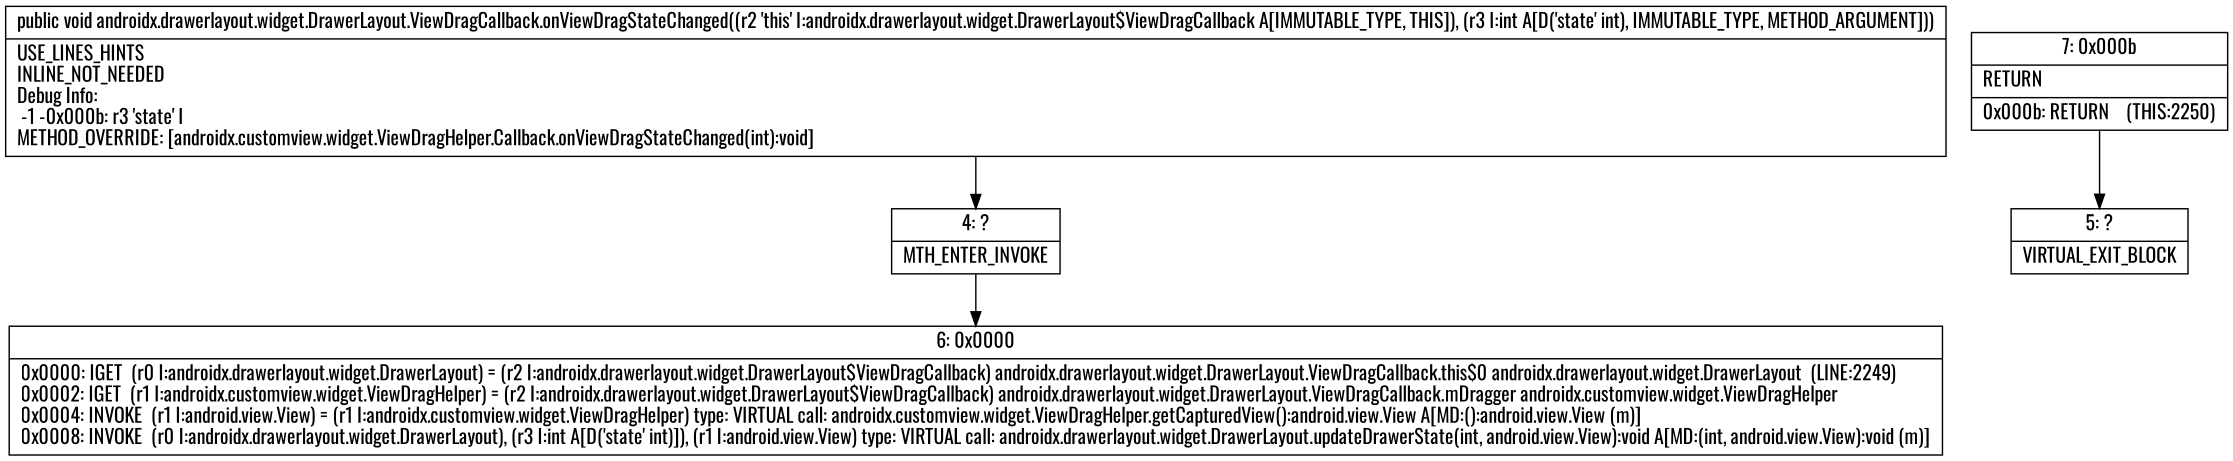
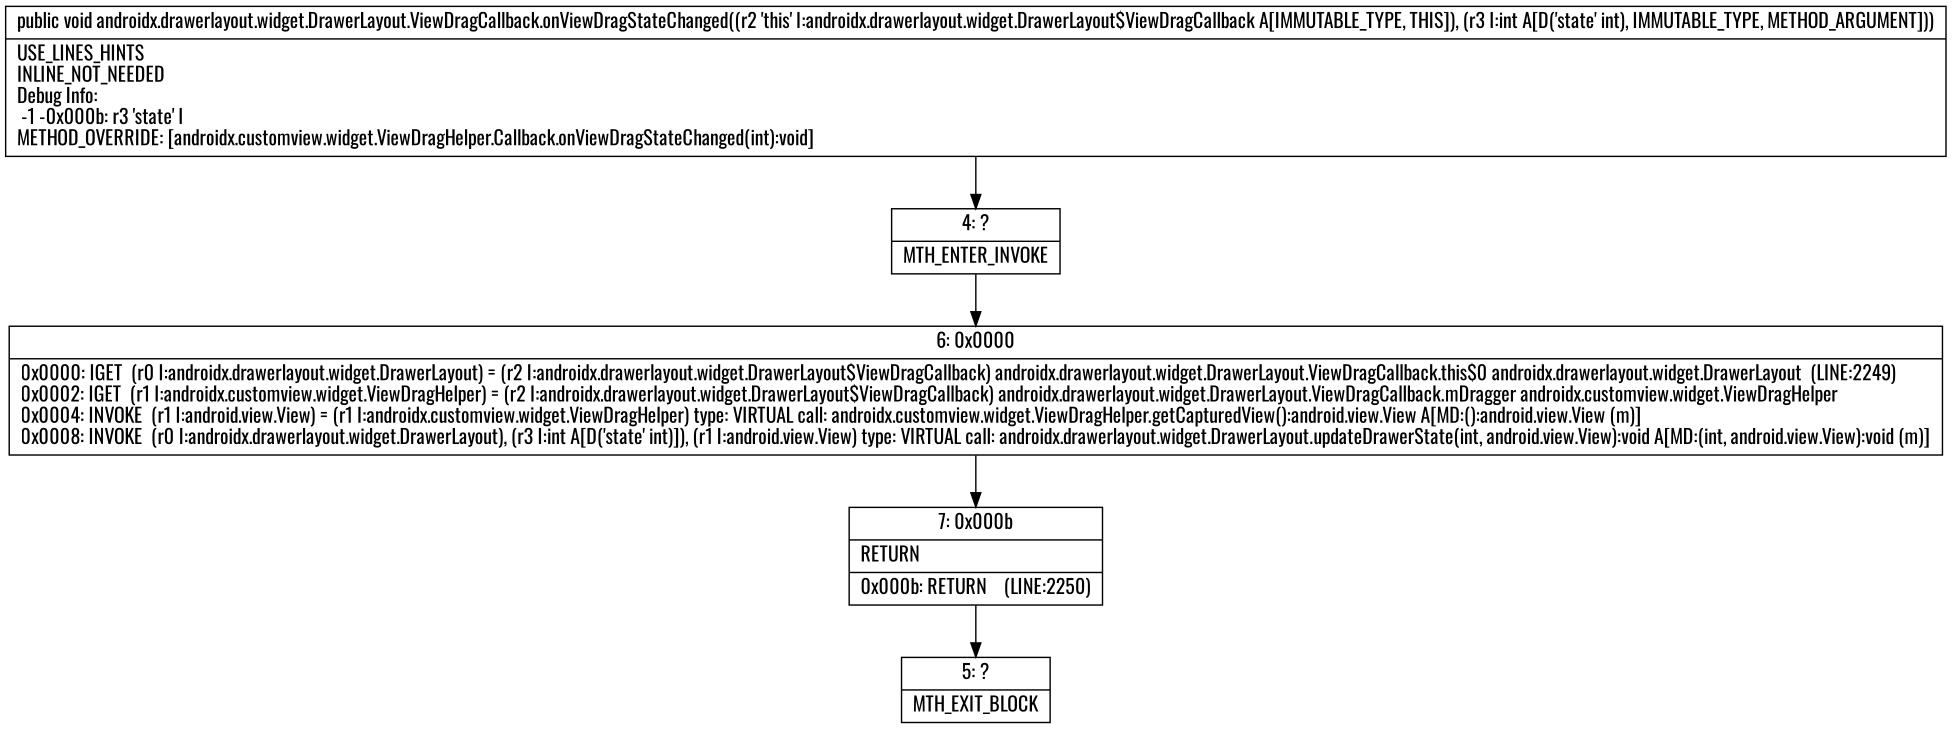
(2100, 113) -> (976, 588)
(2100, 257) -> (976, 706)
none -> (976, 474)
